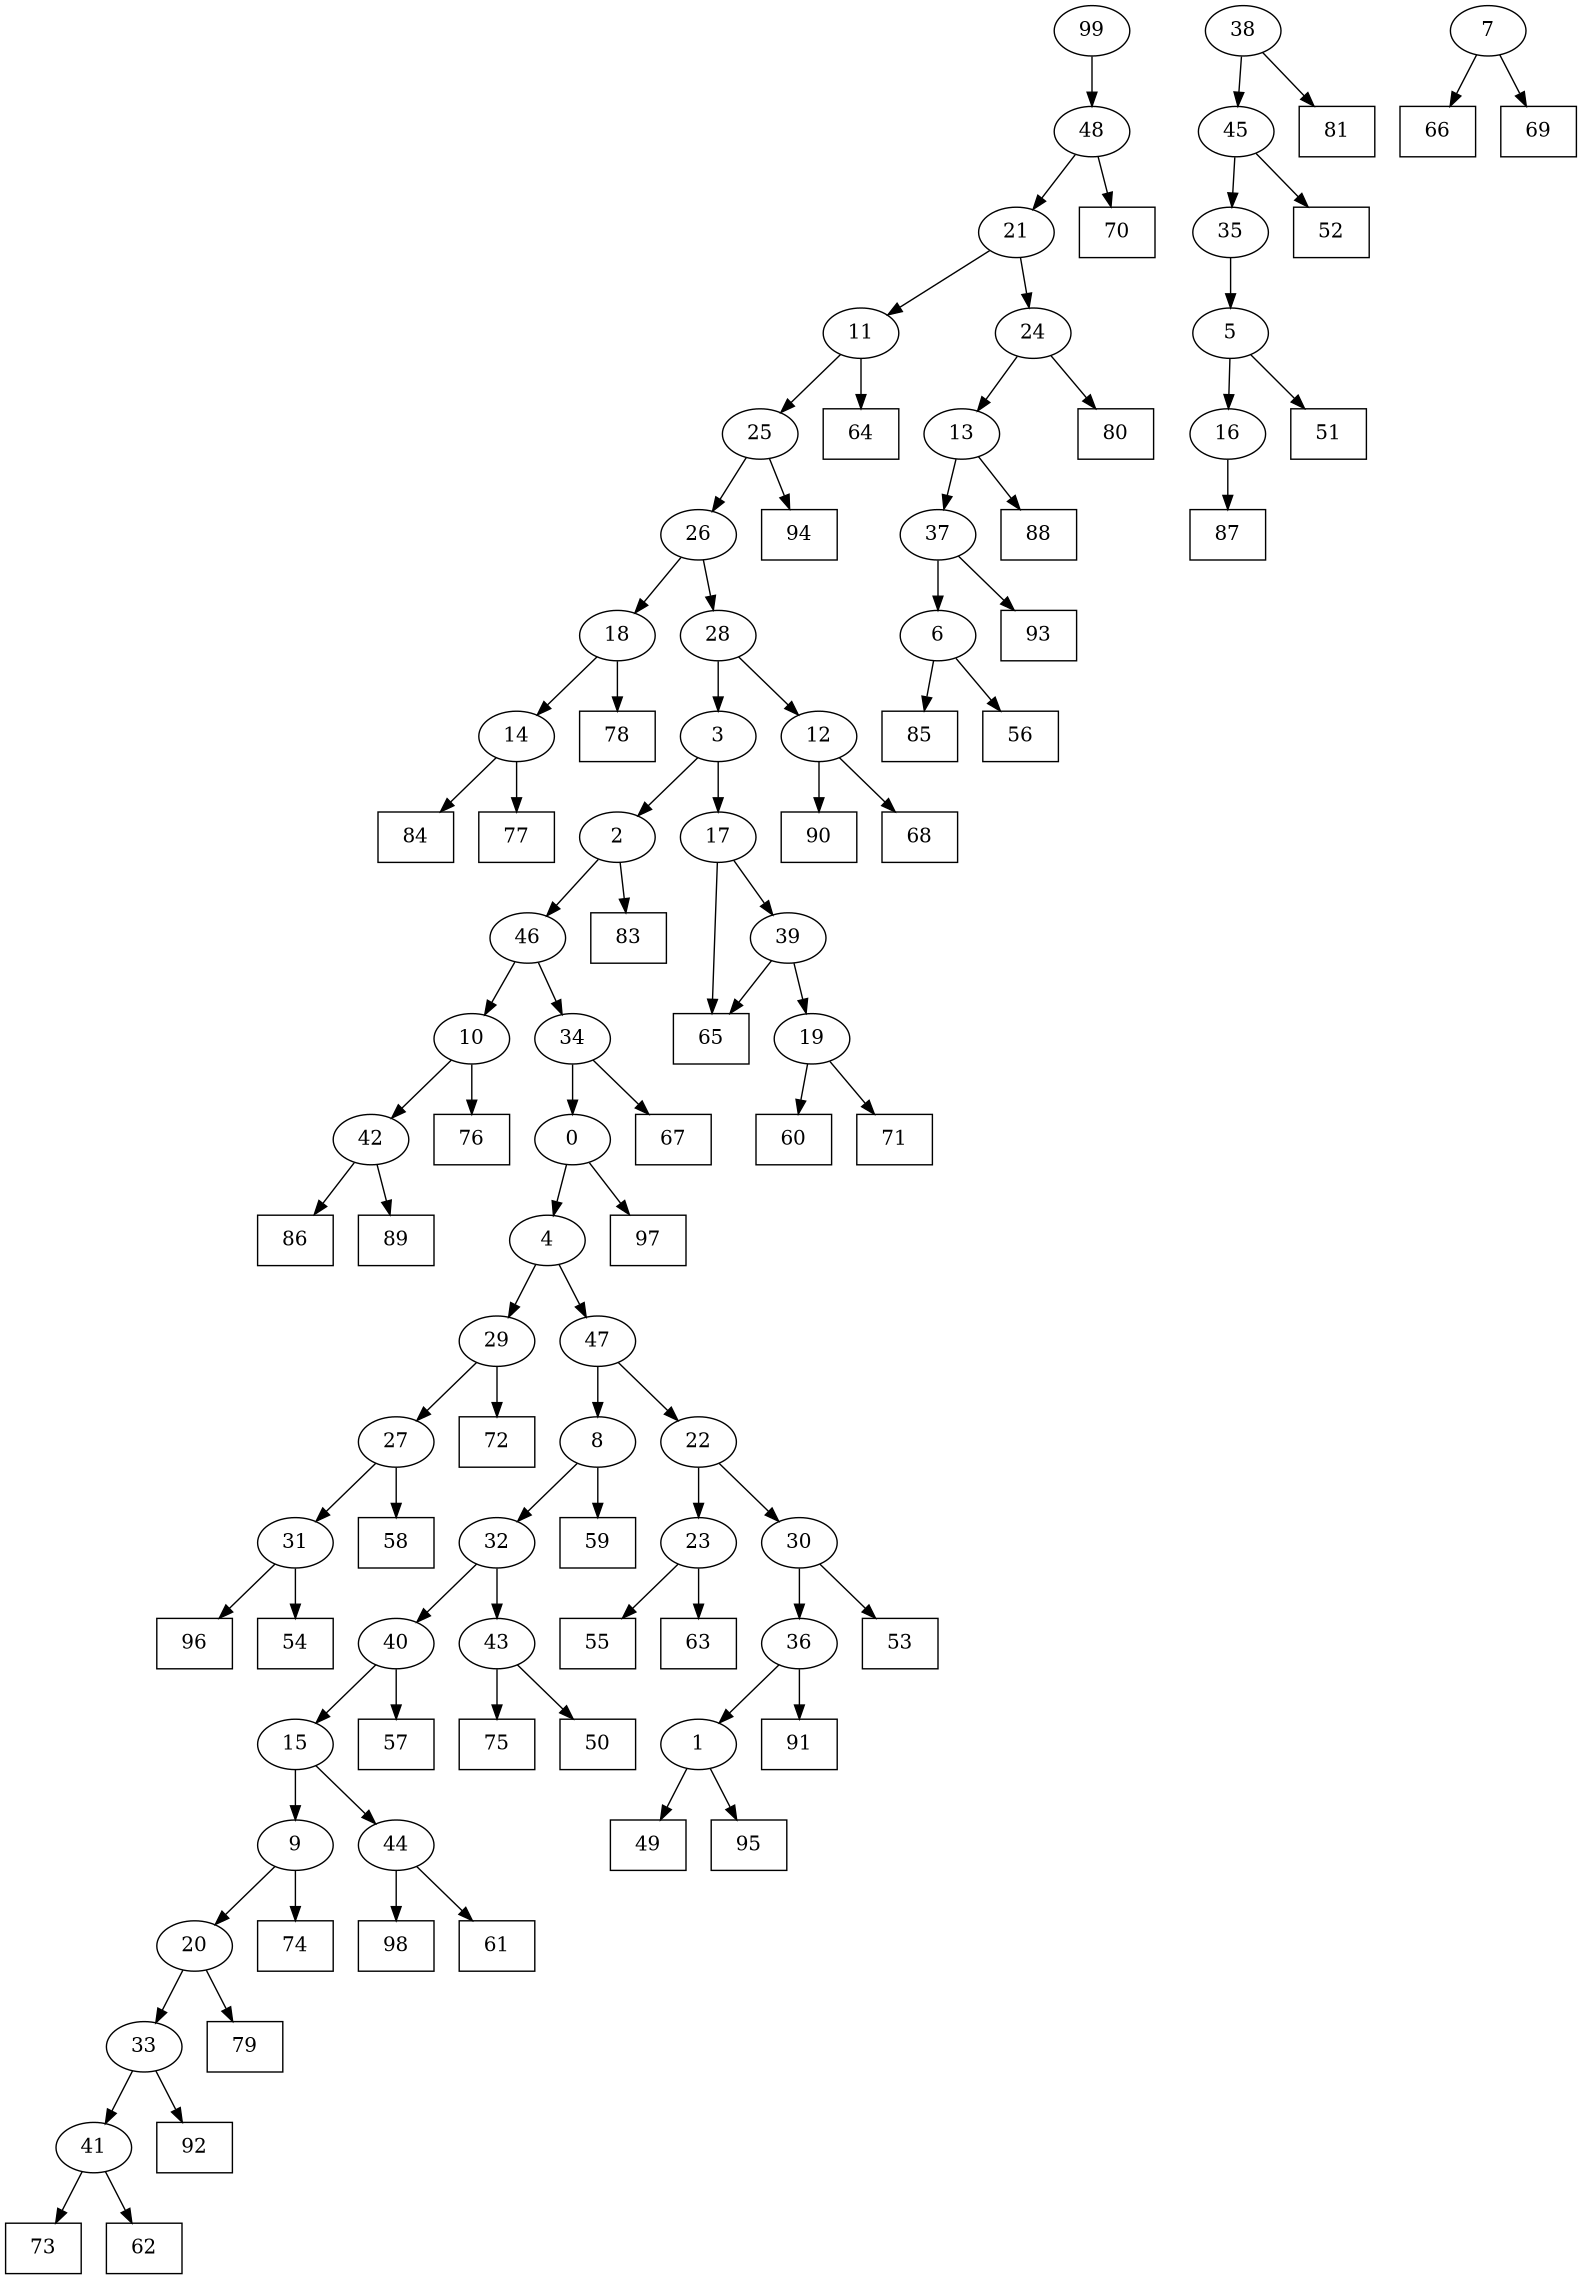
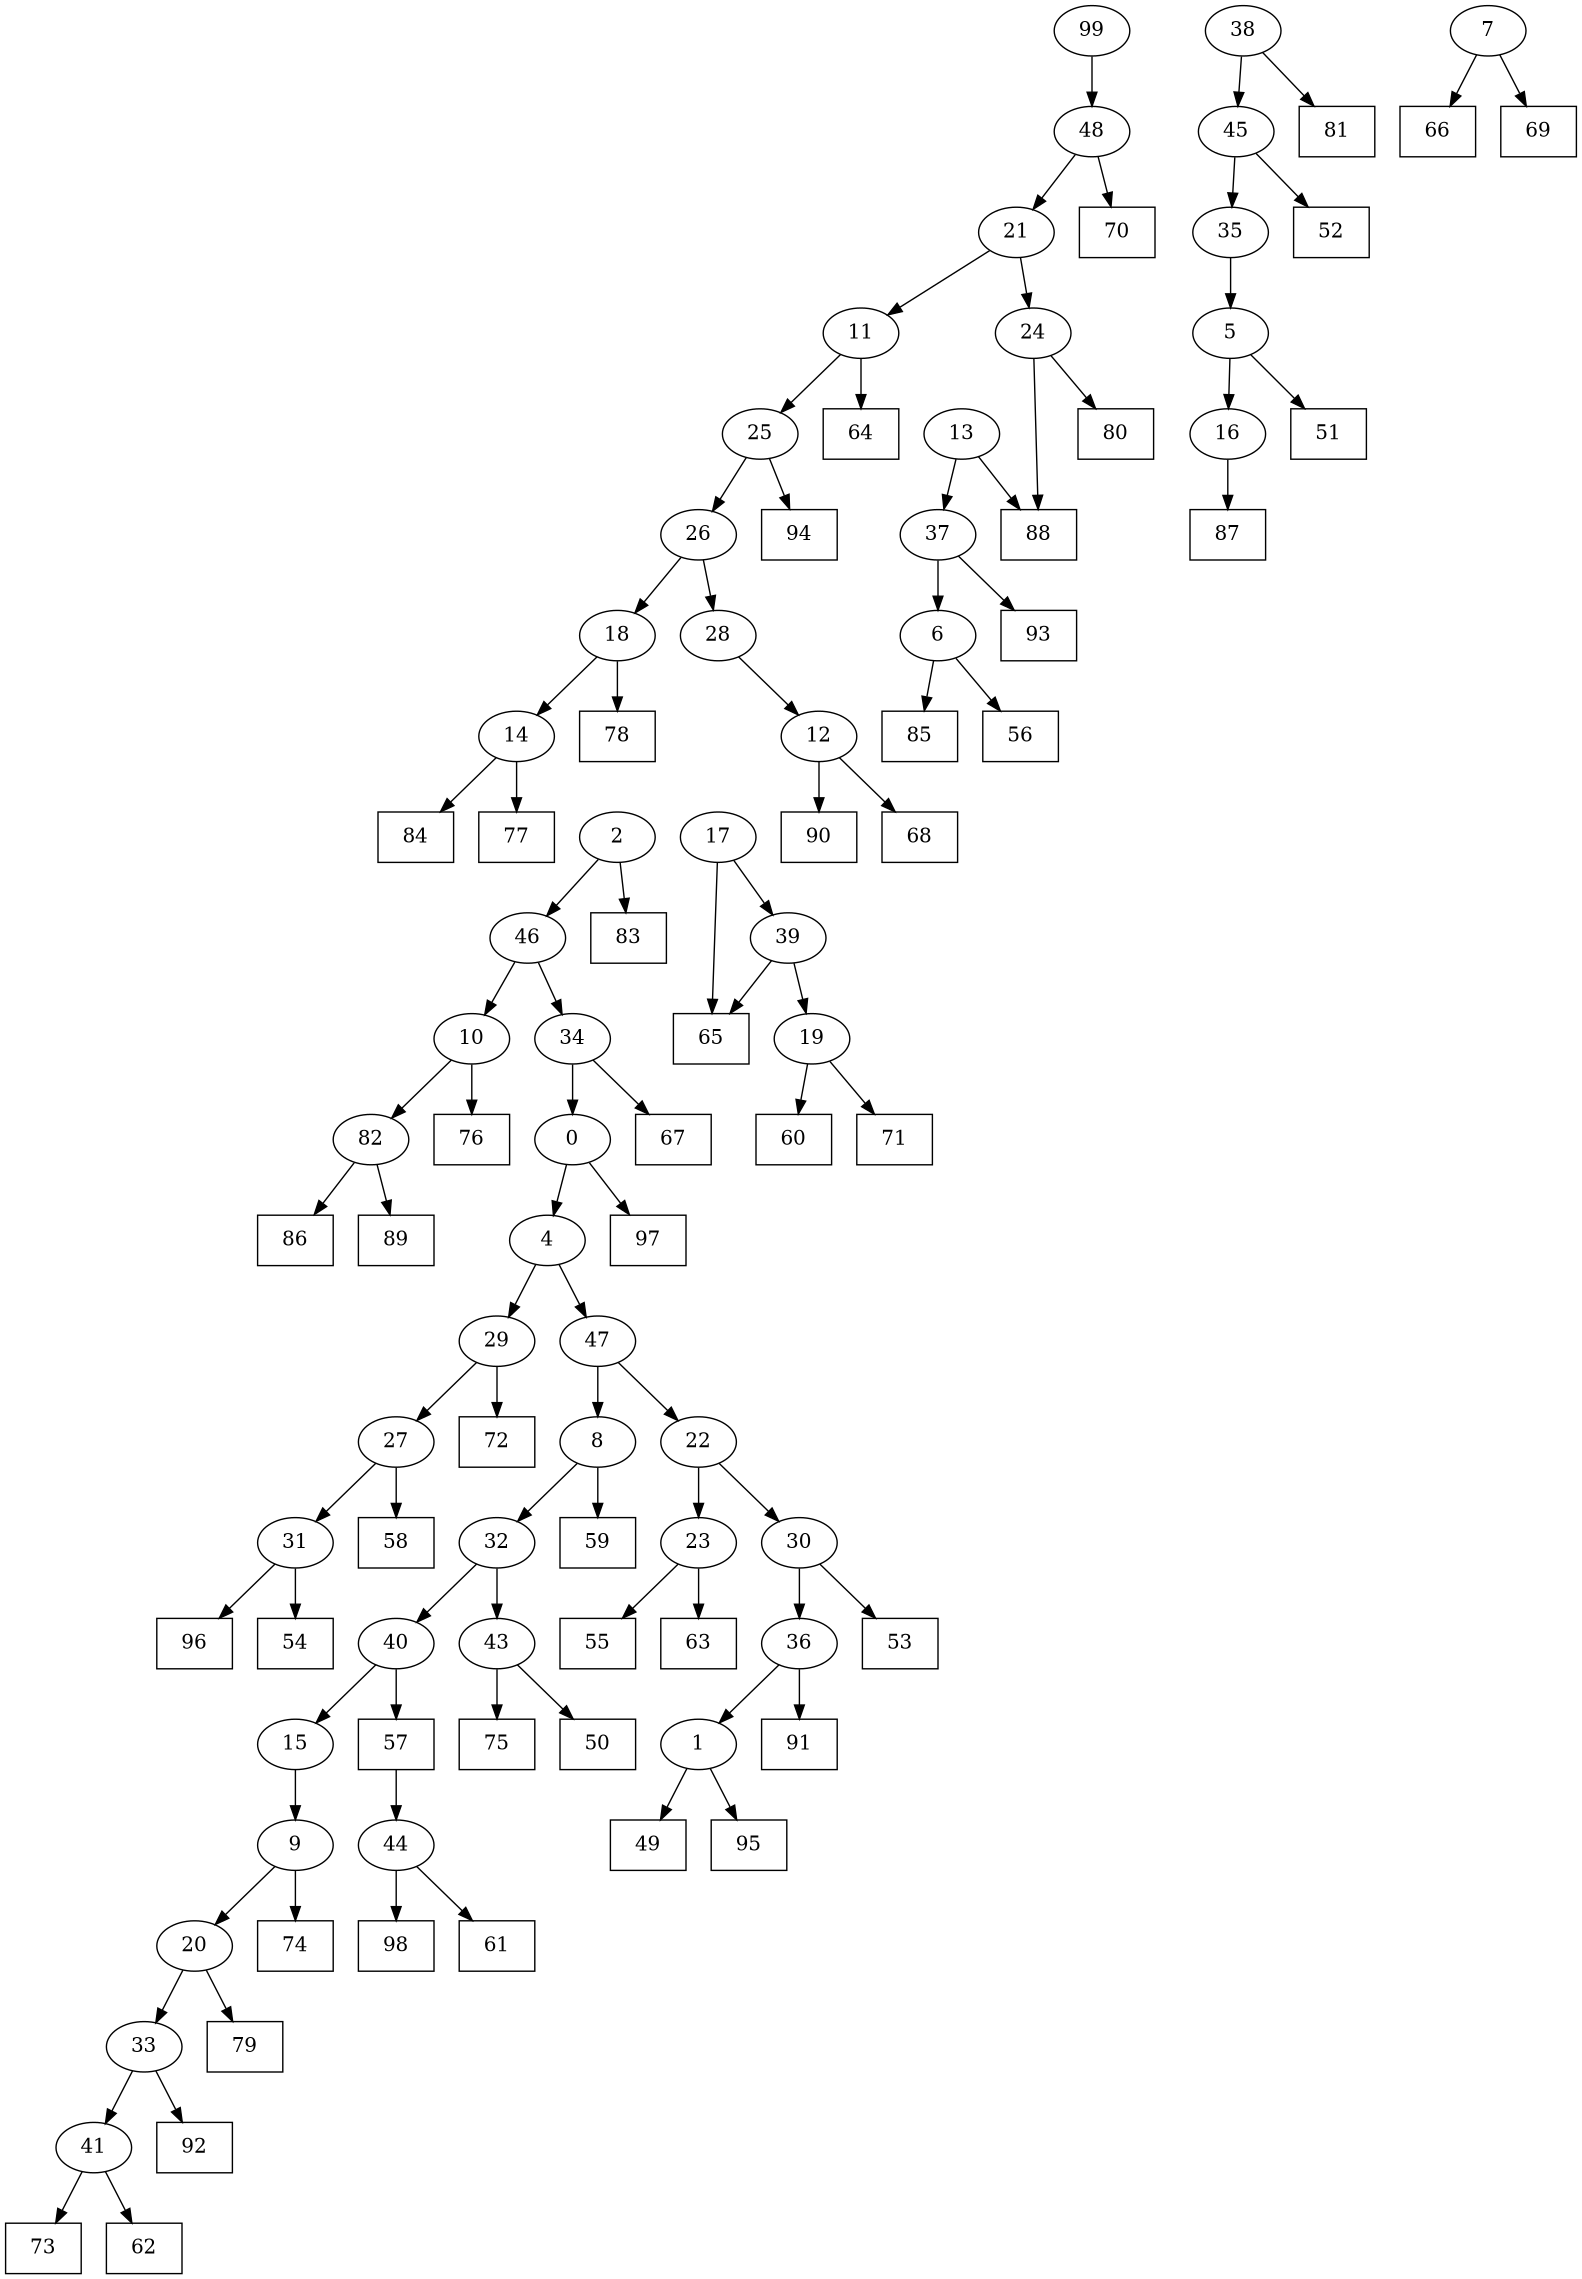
(1002, 378) -> (1036, 427)
(718, 736) -> none
(371, 1140) -> (371, 1140)
(341, 1790) -> (396, 1788)
